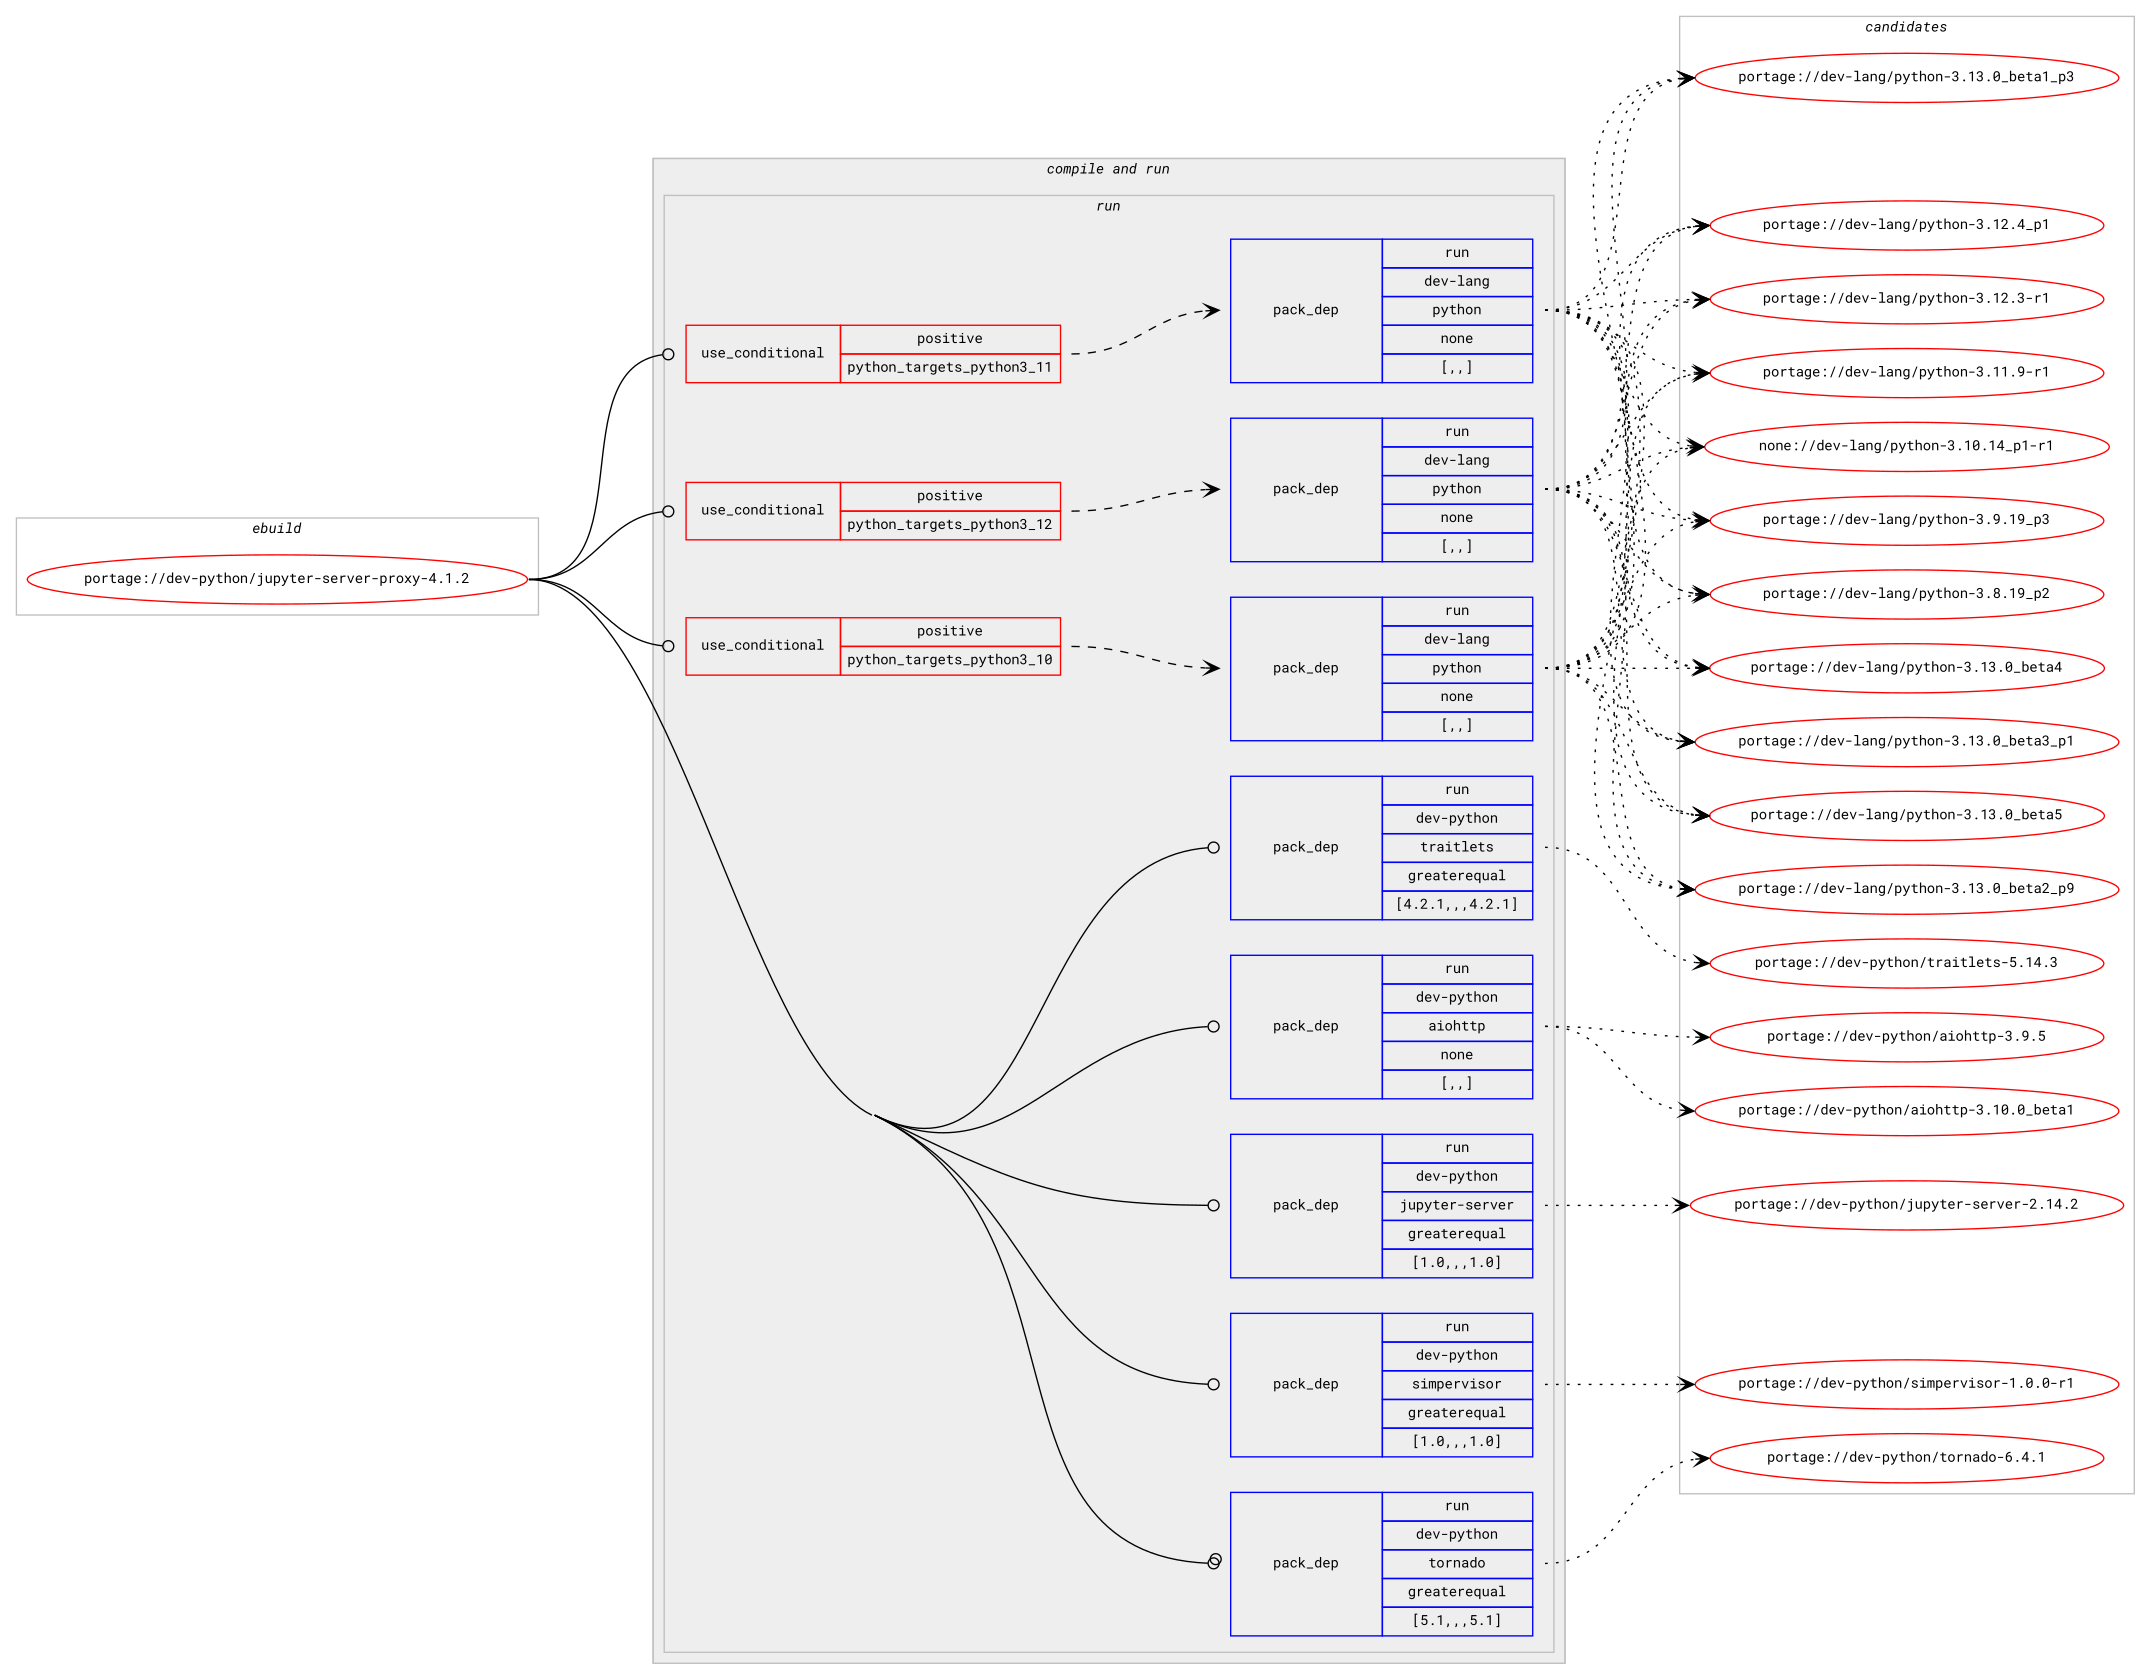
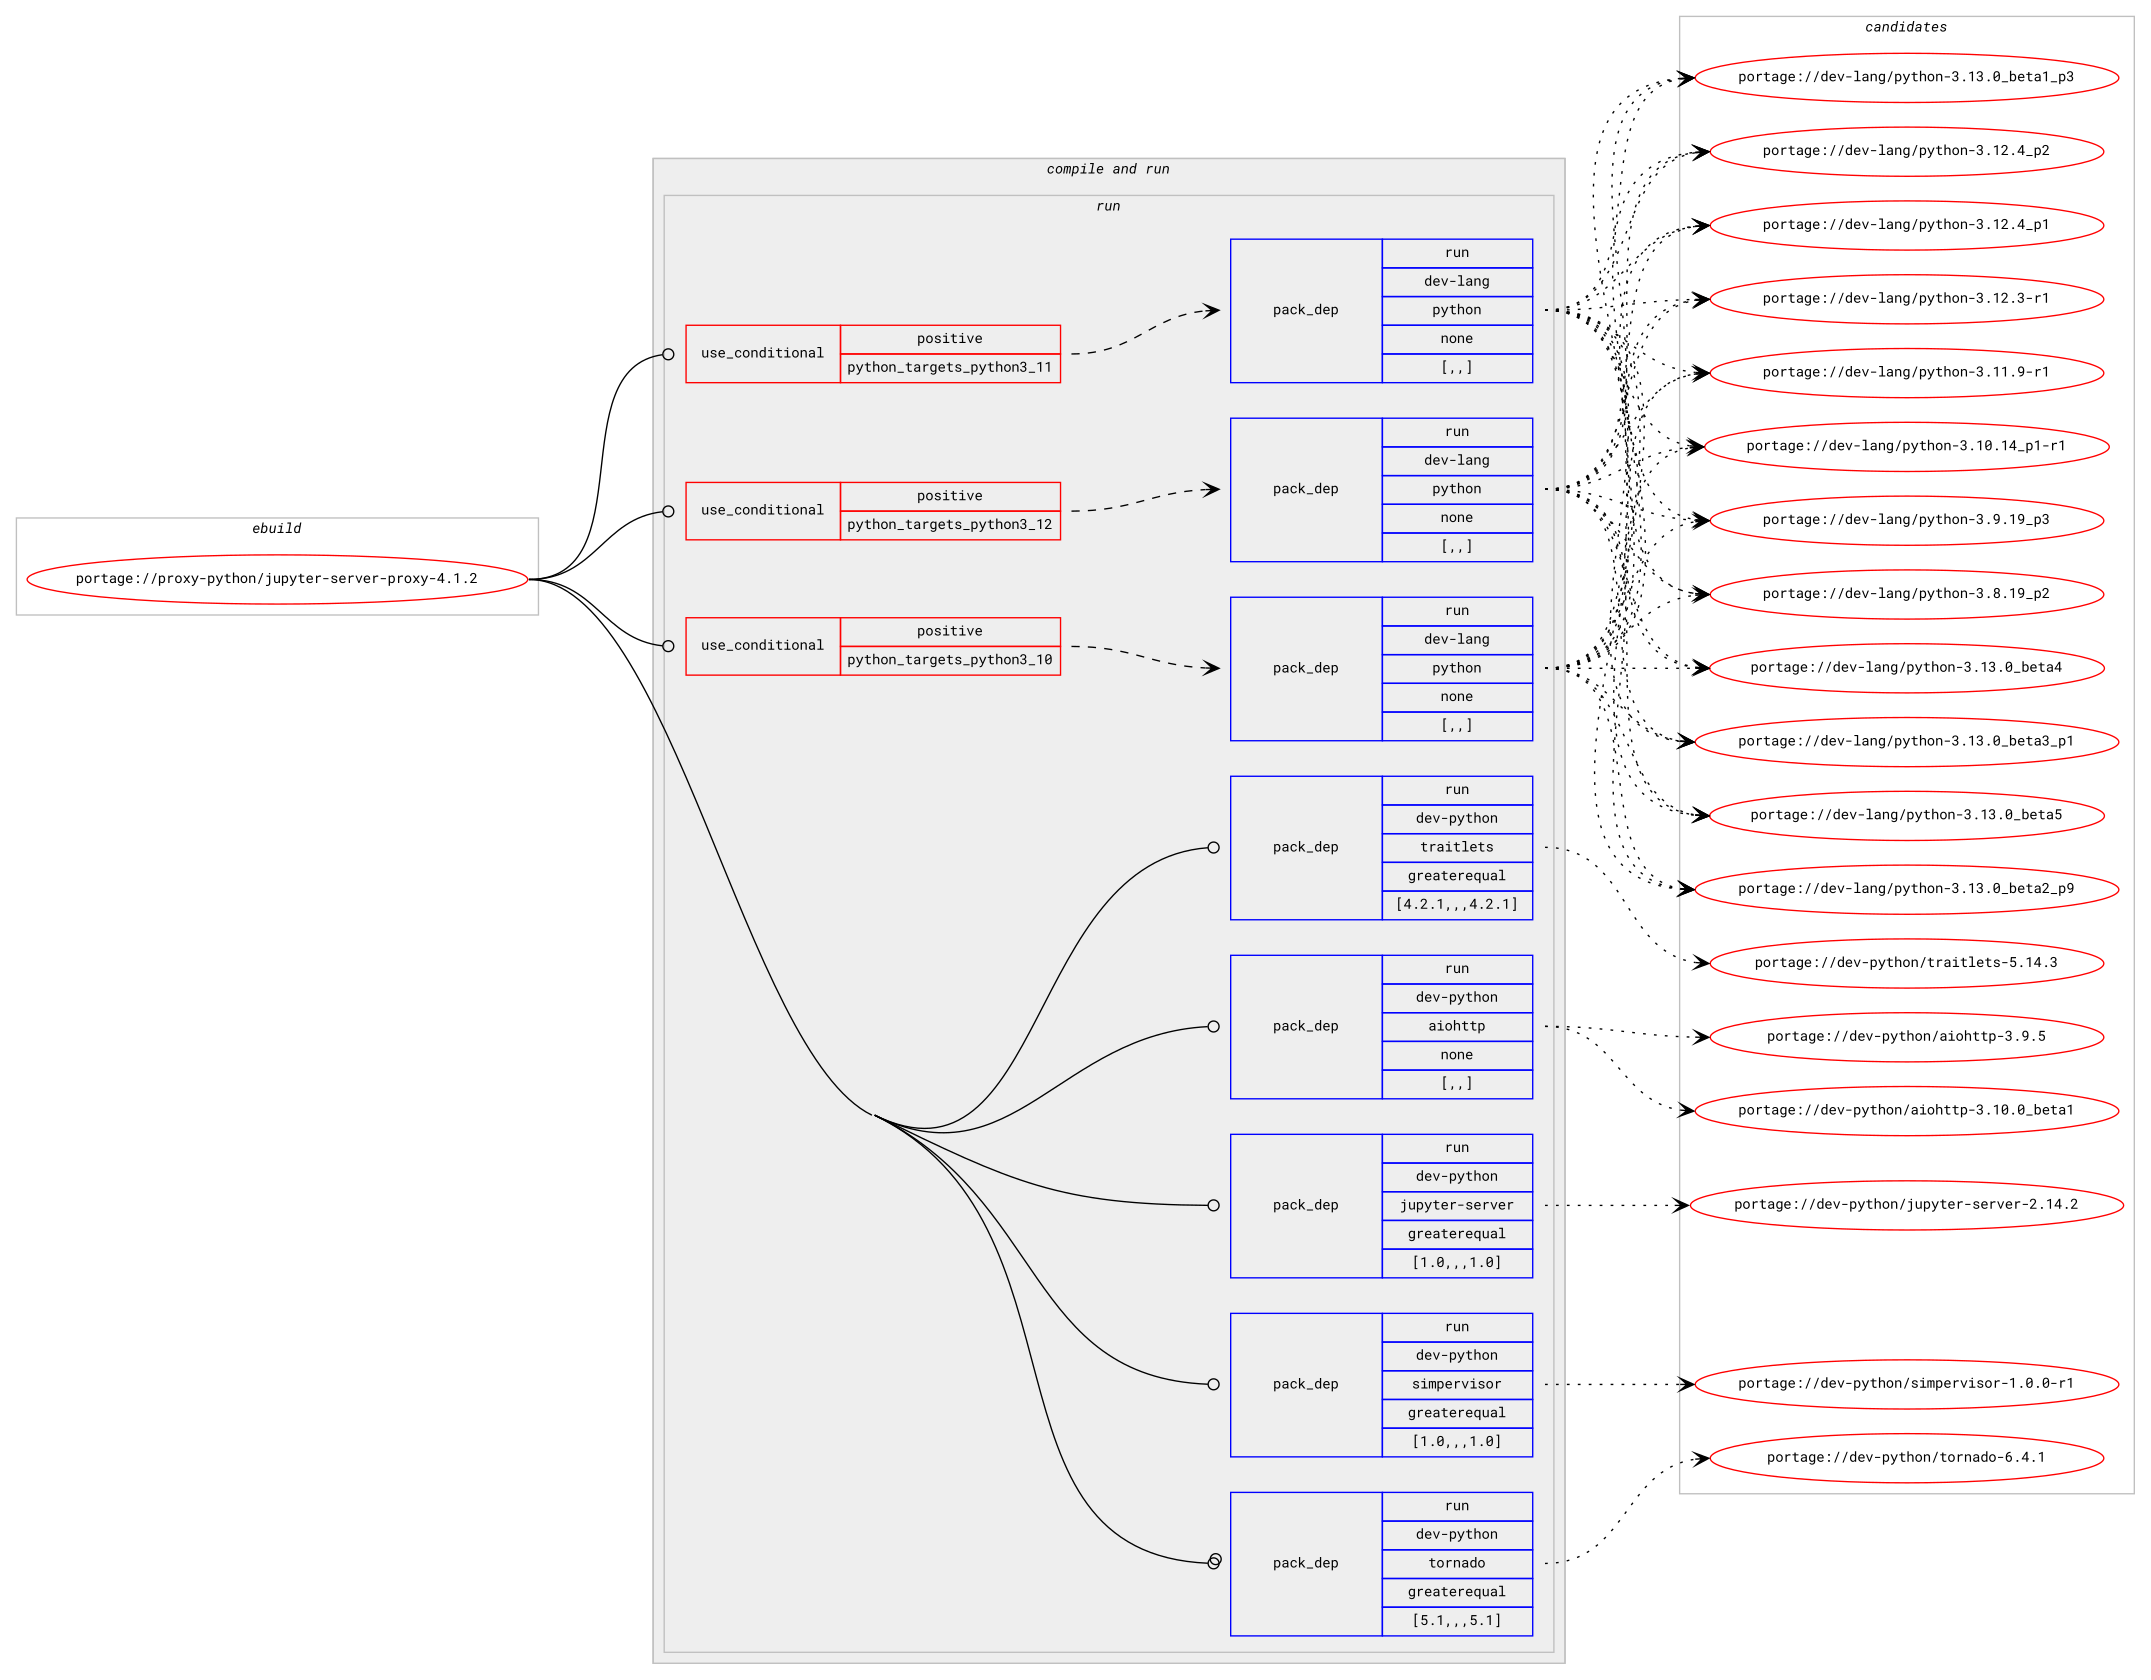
none -> (1907, 152)
(1907, 447) -> (1907, 447)
(277, 579) -> (277, 579)
